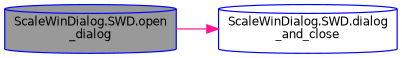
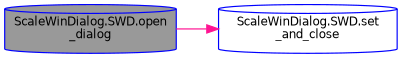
(308, 29) -> (308, 29)
